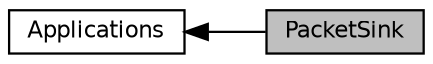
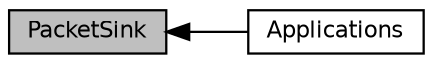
(237, 32) -> (219, 32)
